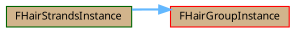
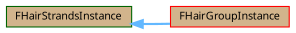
(146, 9) -> (156, 24)
